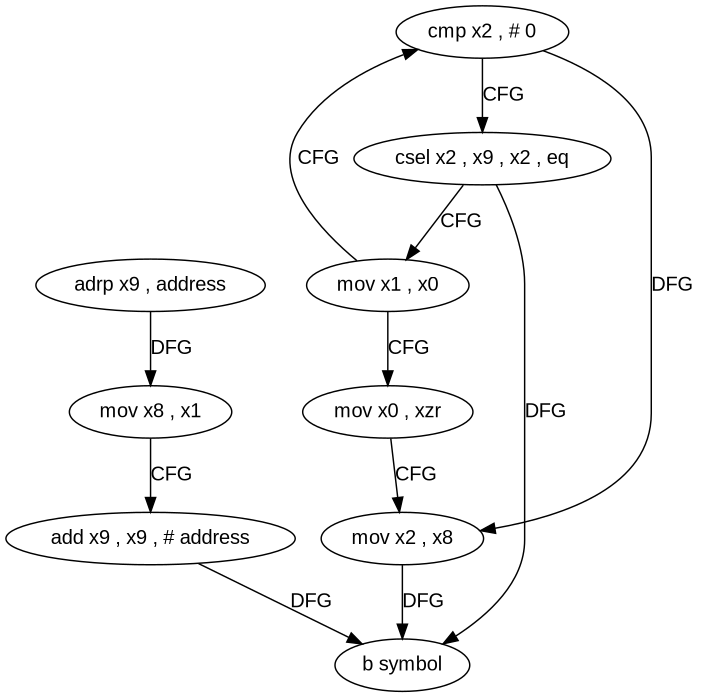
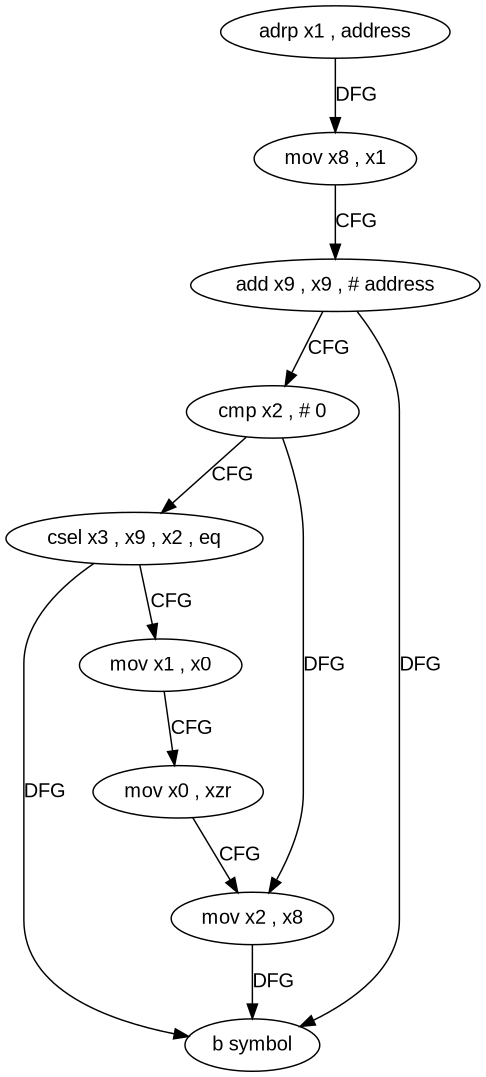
(294, 141) -> (307, 342)
(482, 159) -> (134, 539)
(151, 285) -> (335, 32)
